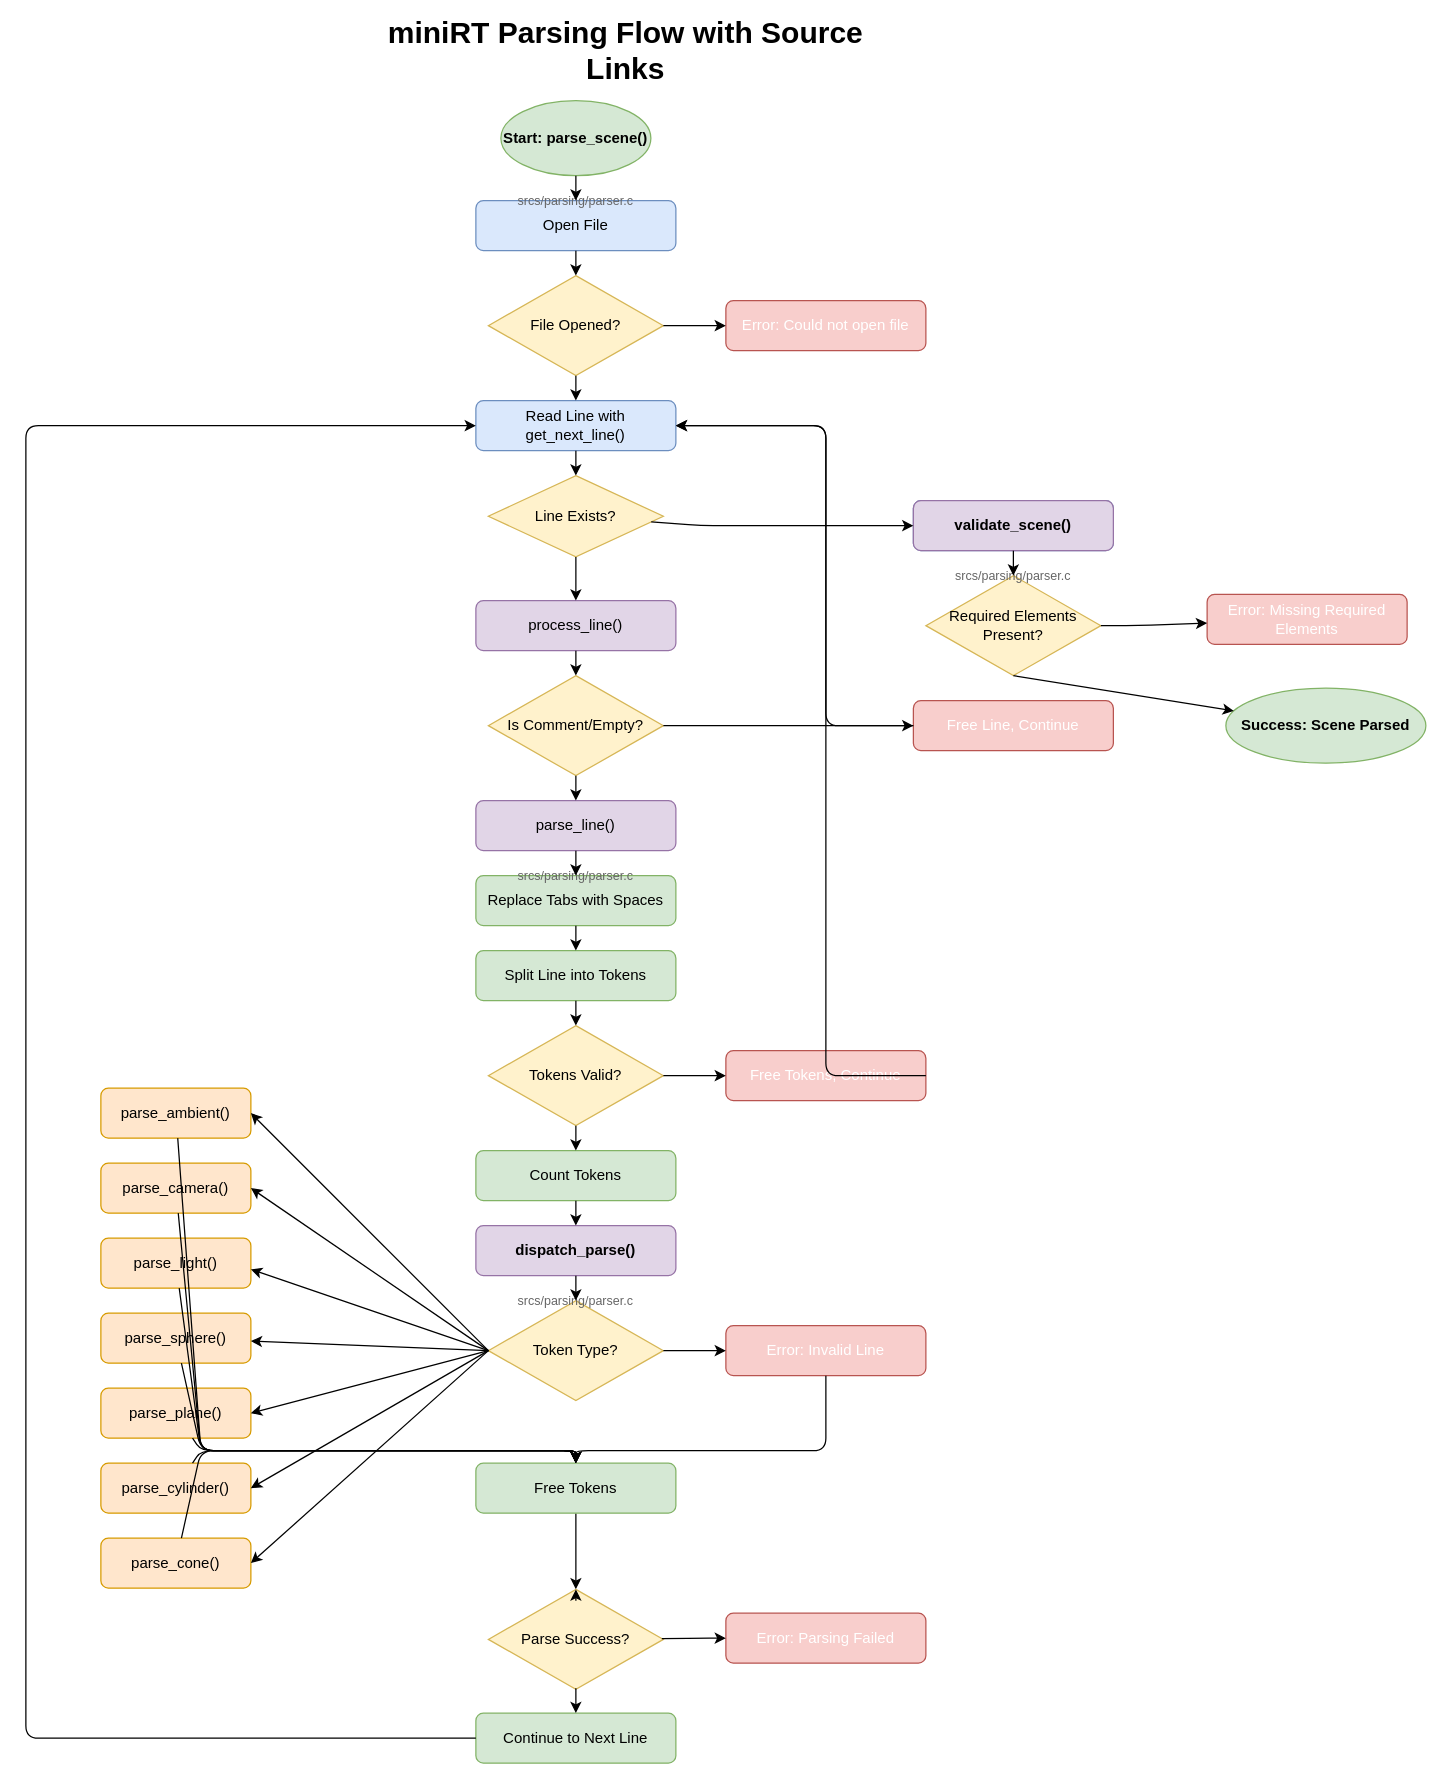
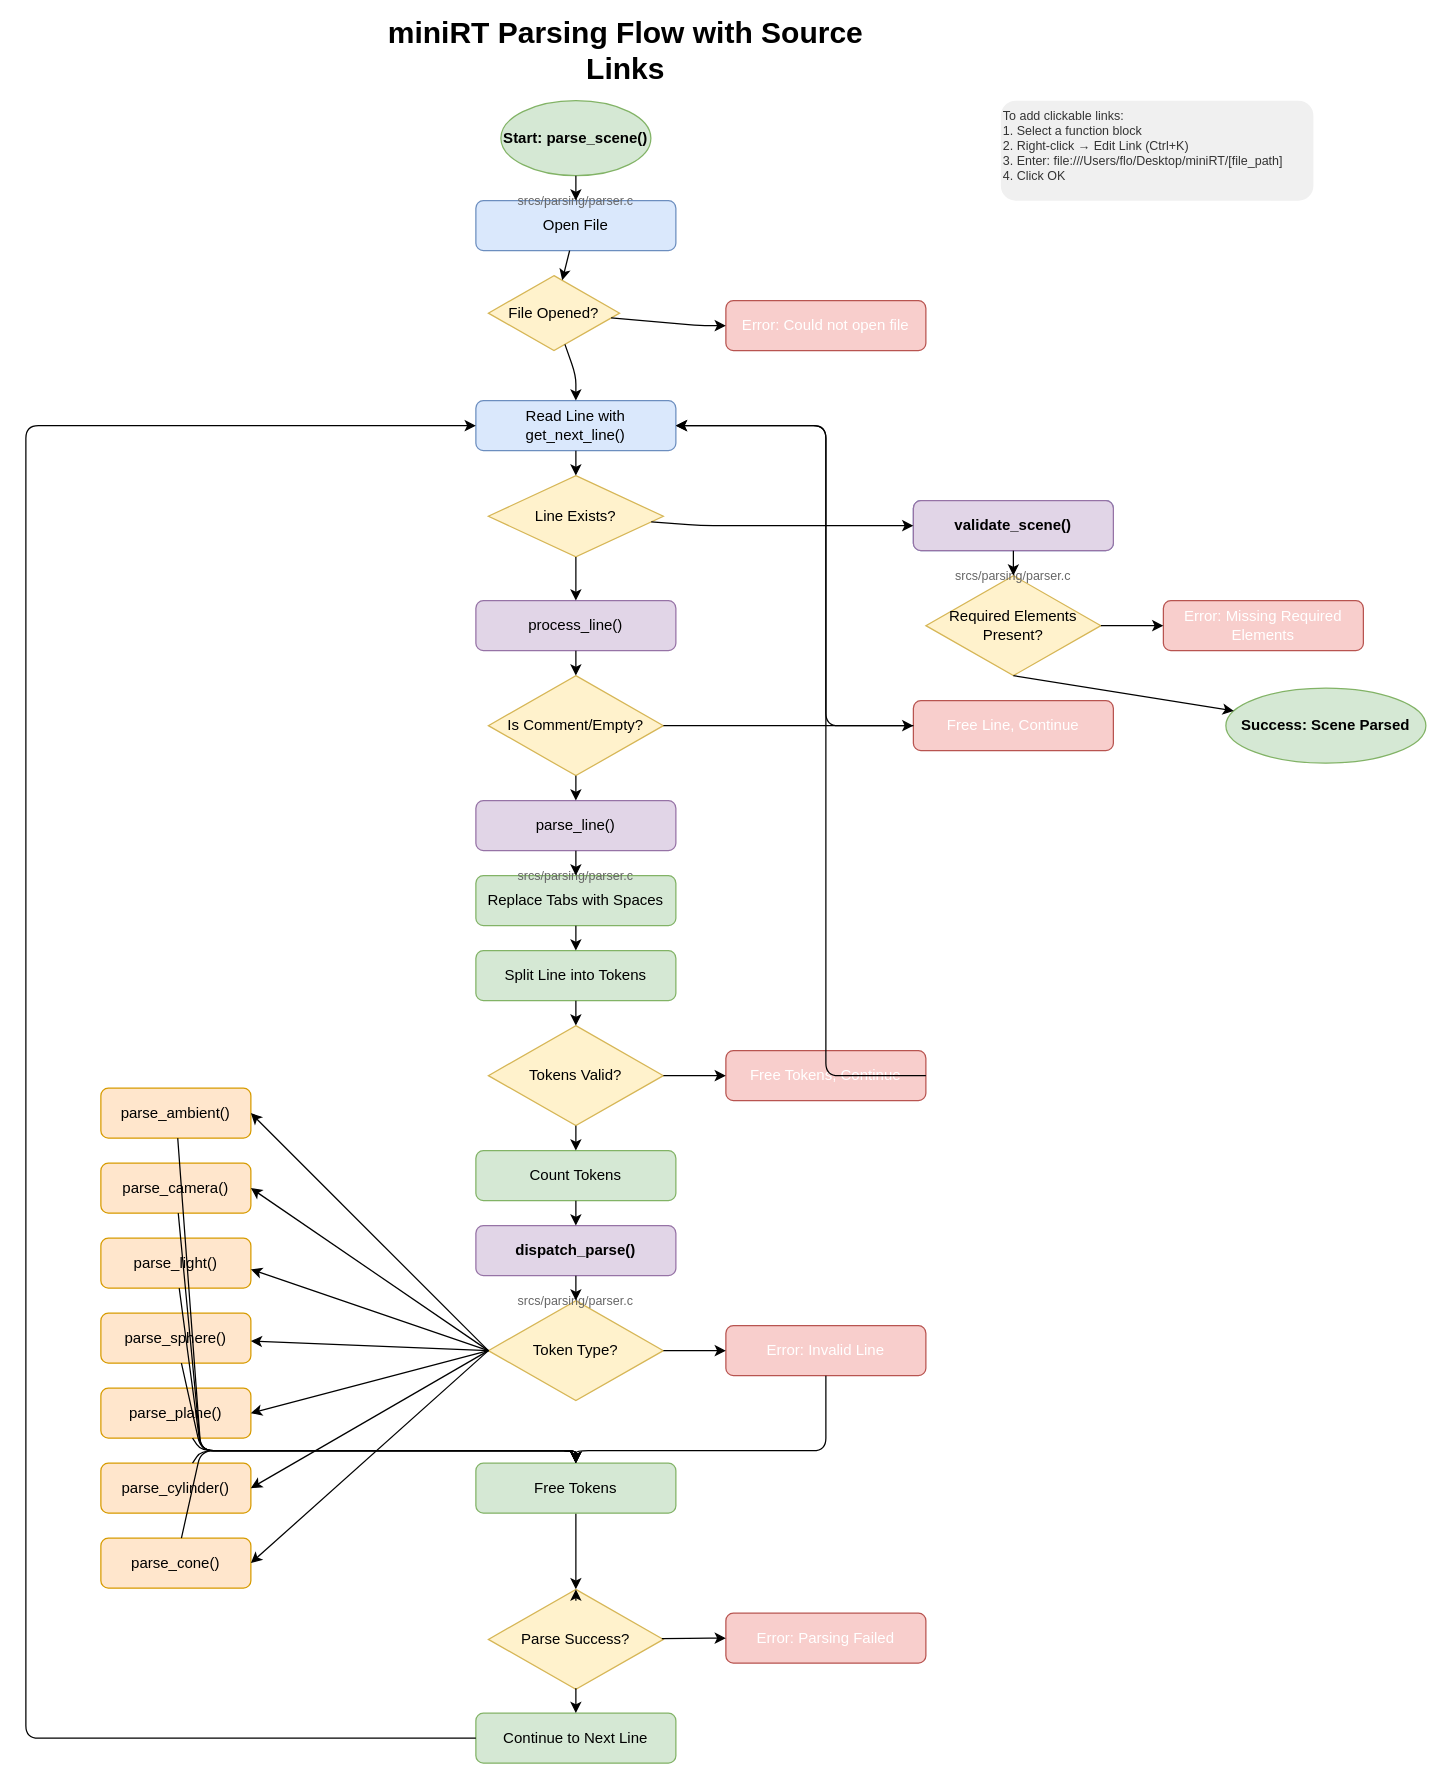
none -> (1157, 151)
(576, 326) -> (554, 313)
(1307, 619) -> (1263, 626)
